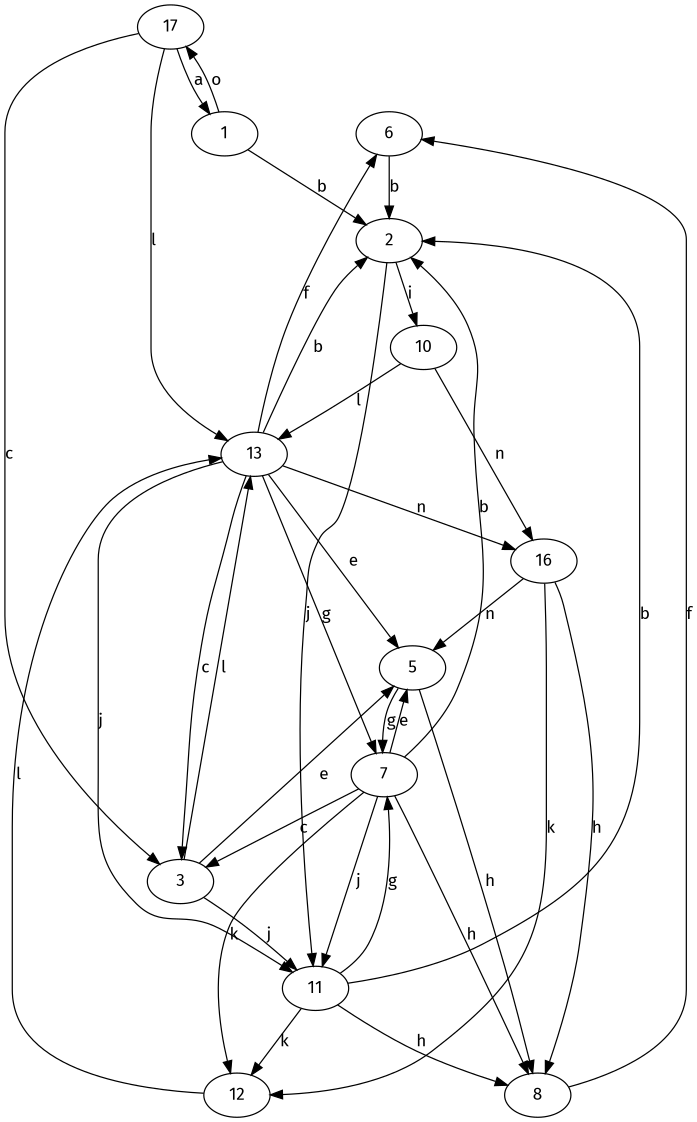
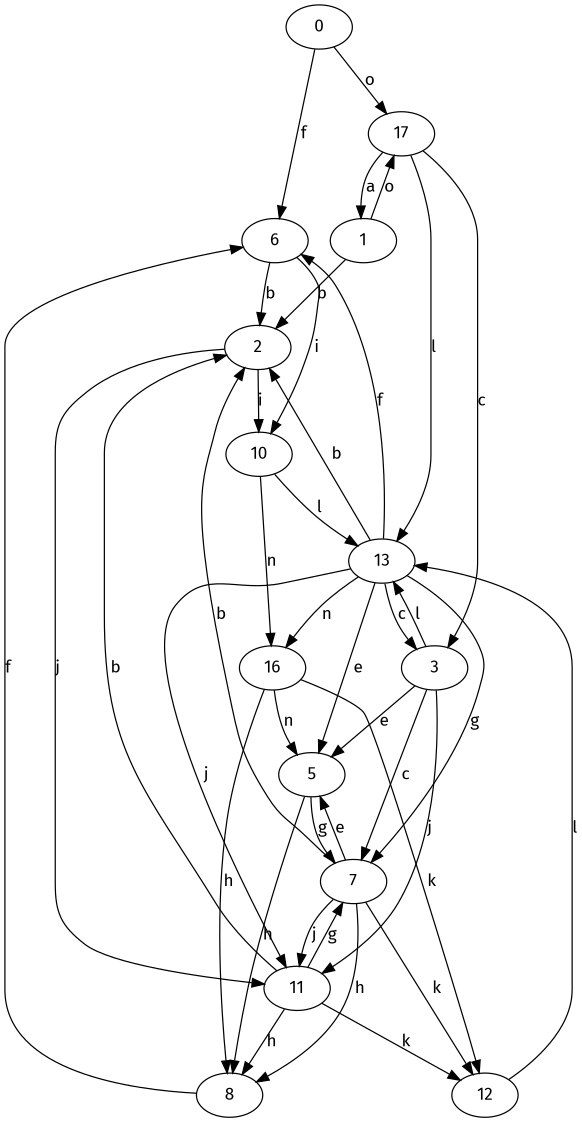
none -> (319, 27)
none -> (312, 339)
(288, 825) -> (396, 769)
